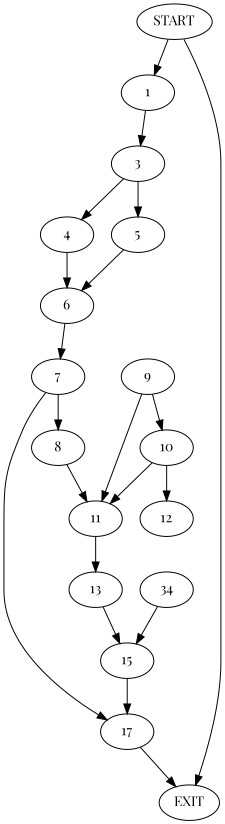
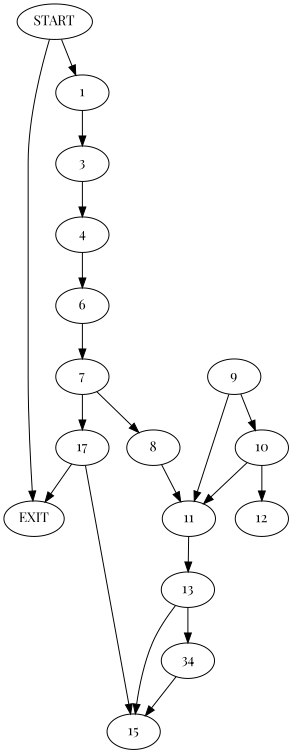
(138, 235) -> none
none -> (188, 620)
(127, 691) -> (107, 585)
